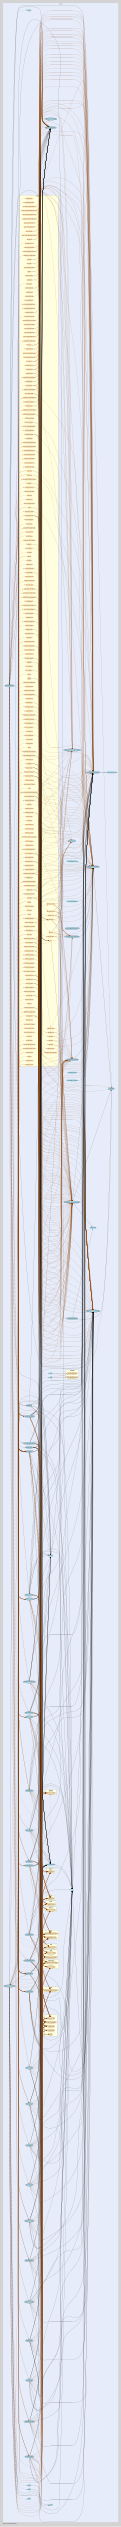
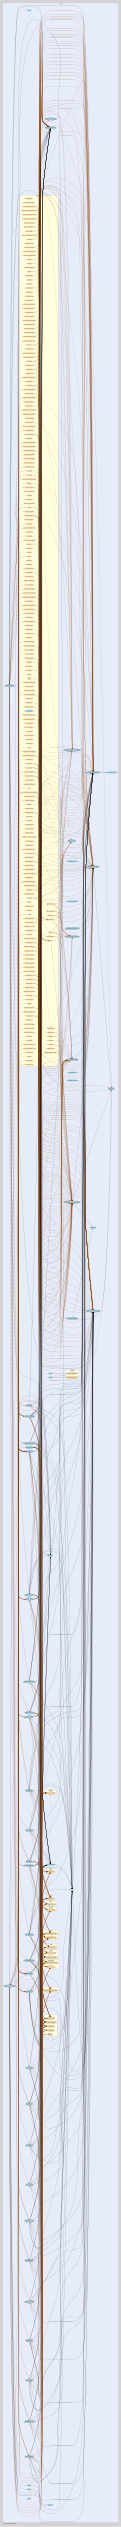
(29, 711) -> (29, 711)
